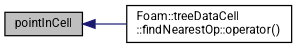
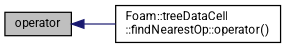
(44, 24) -> (38, 24)
